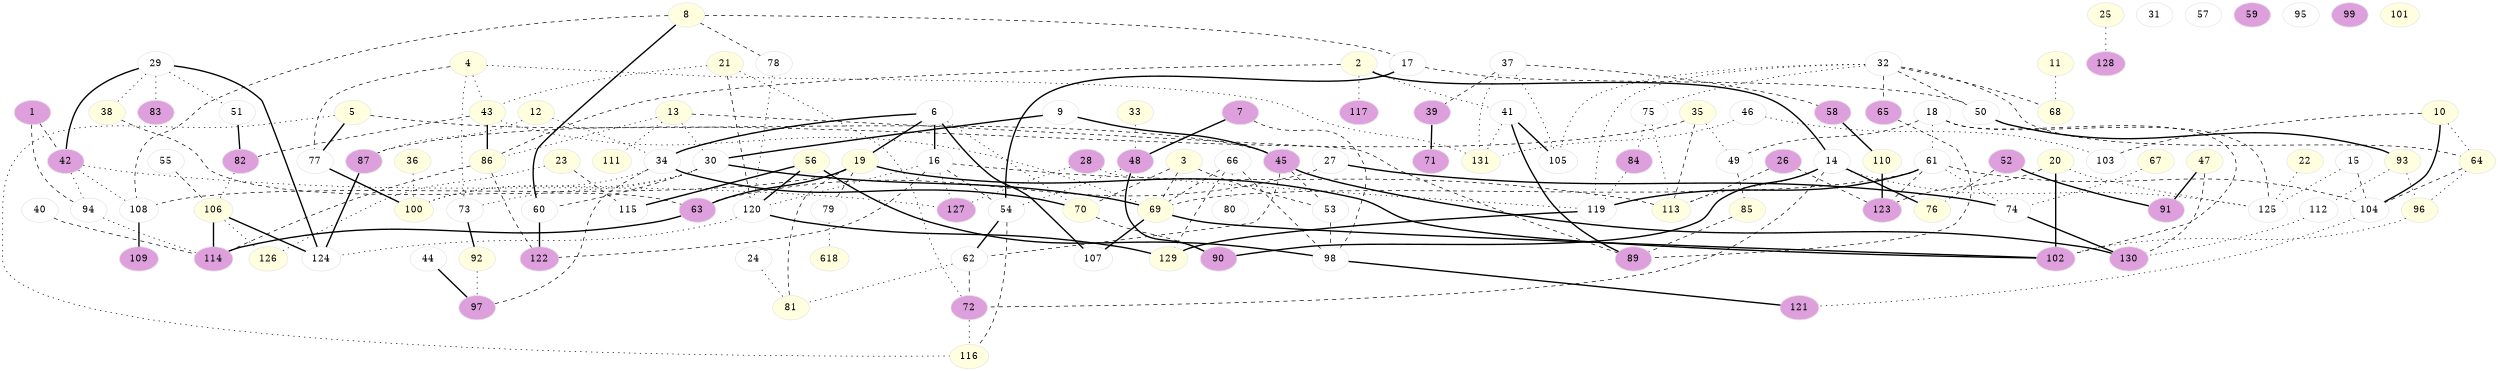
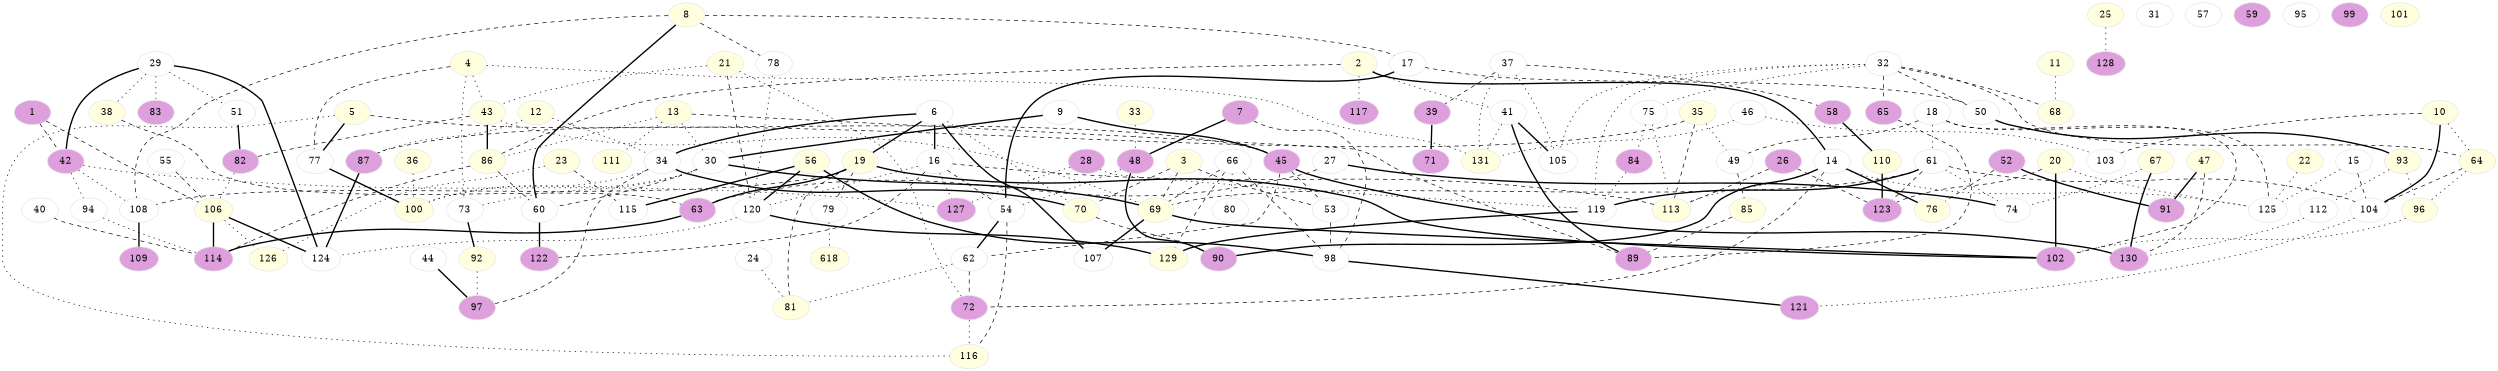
(40, 171) -> (122, 163)
(509, 212) -> (510, 182)
(2070, 234) -> (2139, 209)
